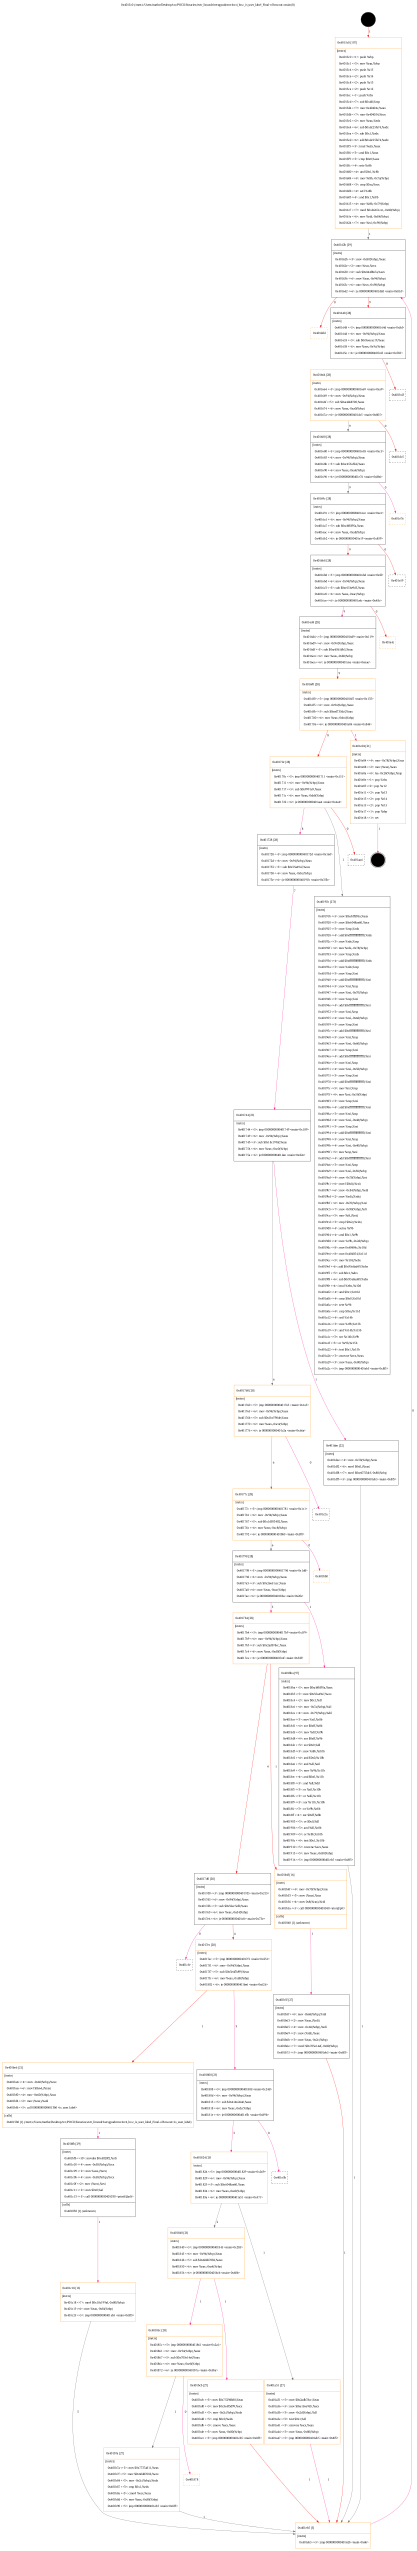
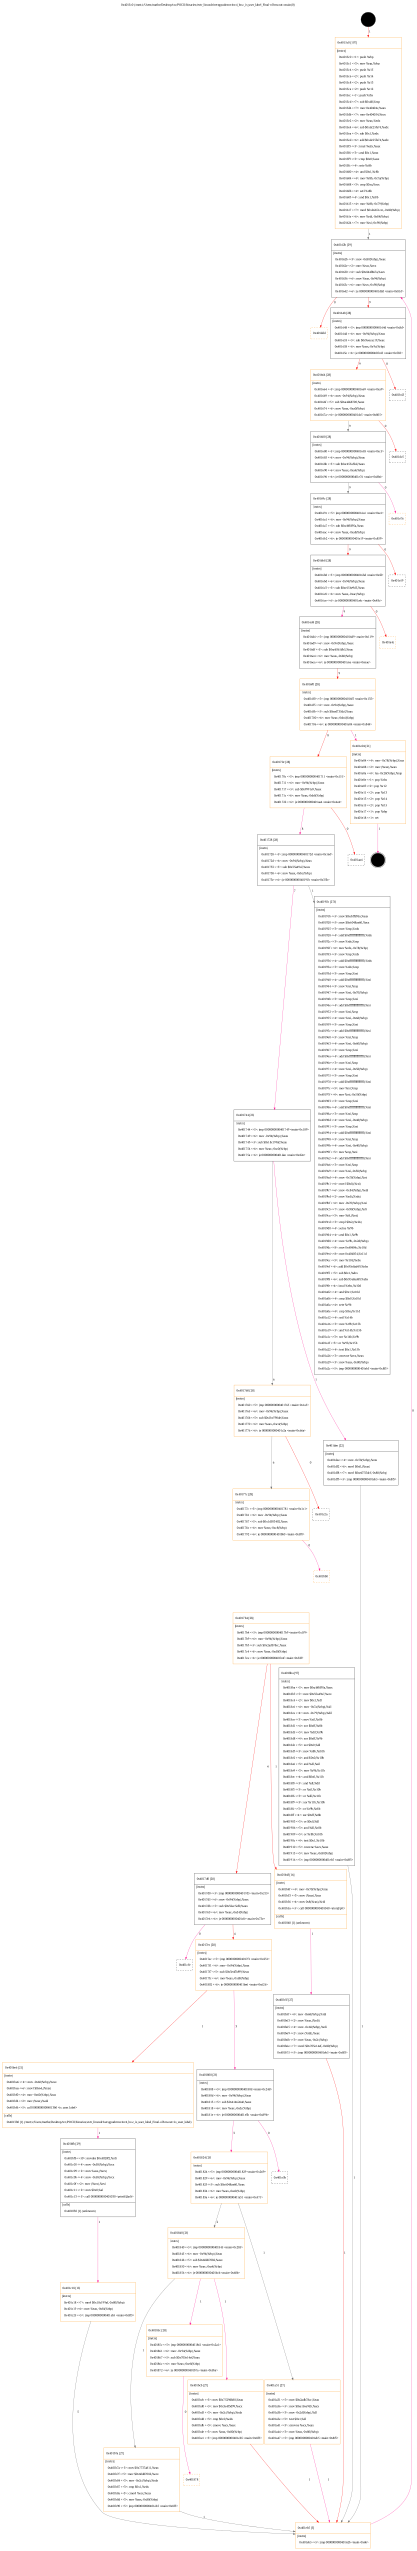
none -> (359, 363)
(339, 850) -> (311, 893)
(303, 1471) -> (303, 1471)
(271, 1576) -> none
(164, 2411) -> (134, 2356)
